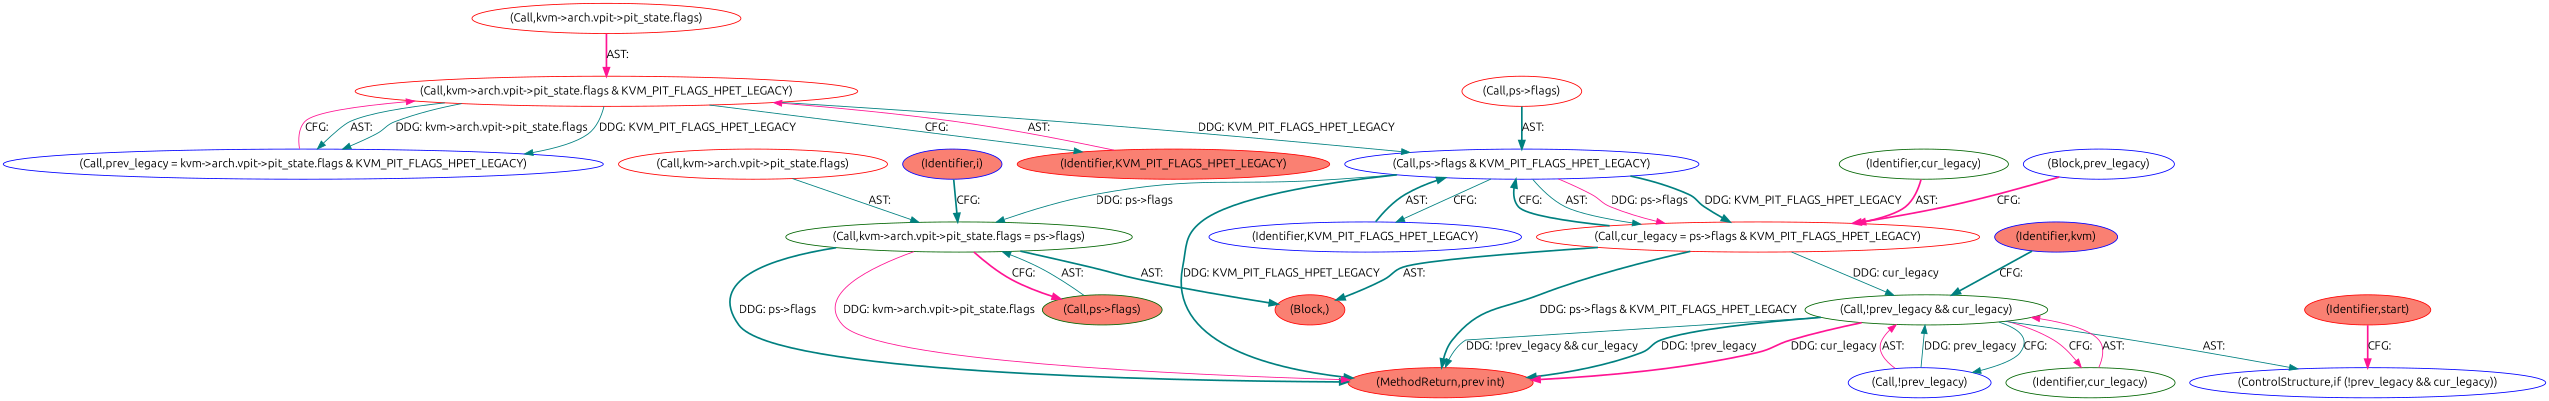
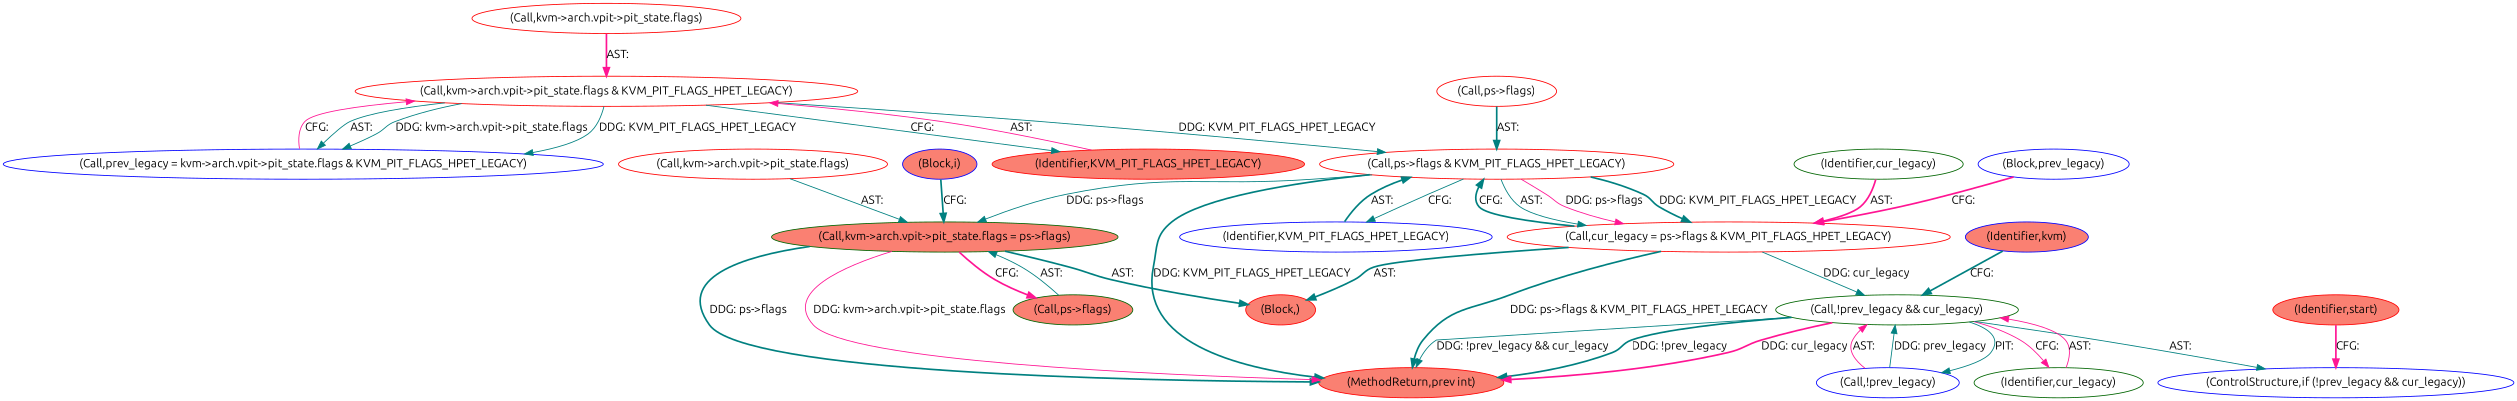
(952, 164) -> (940, 164)
(1522, 164) -> (1497, 164)
(959, 237) -> (945, 237)
(2037, 346) -> (2006, 346)
